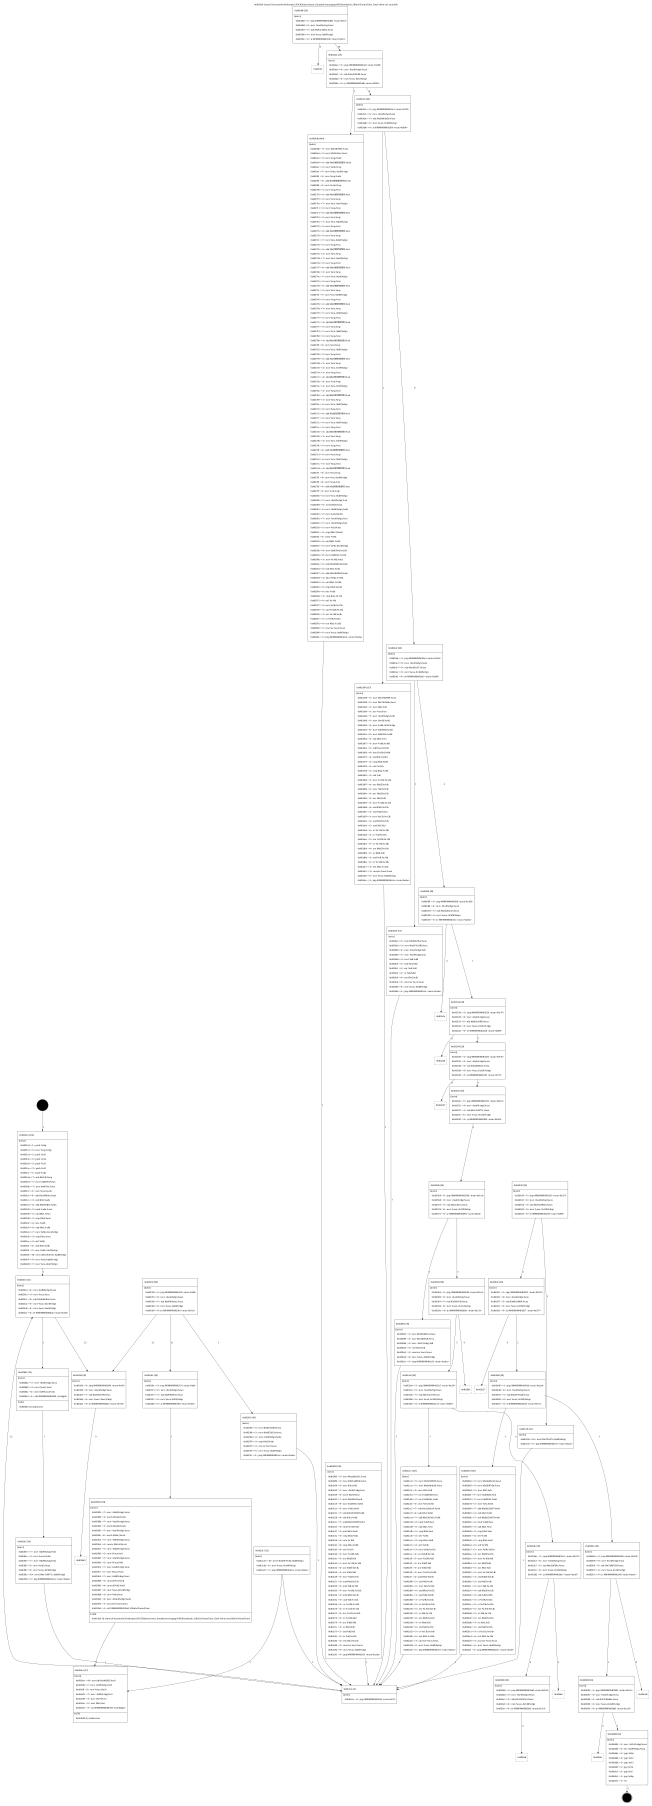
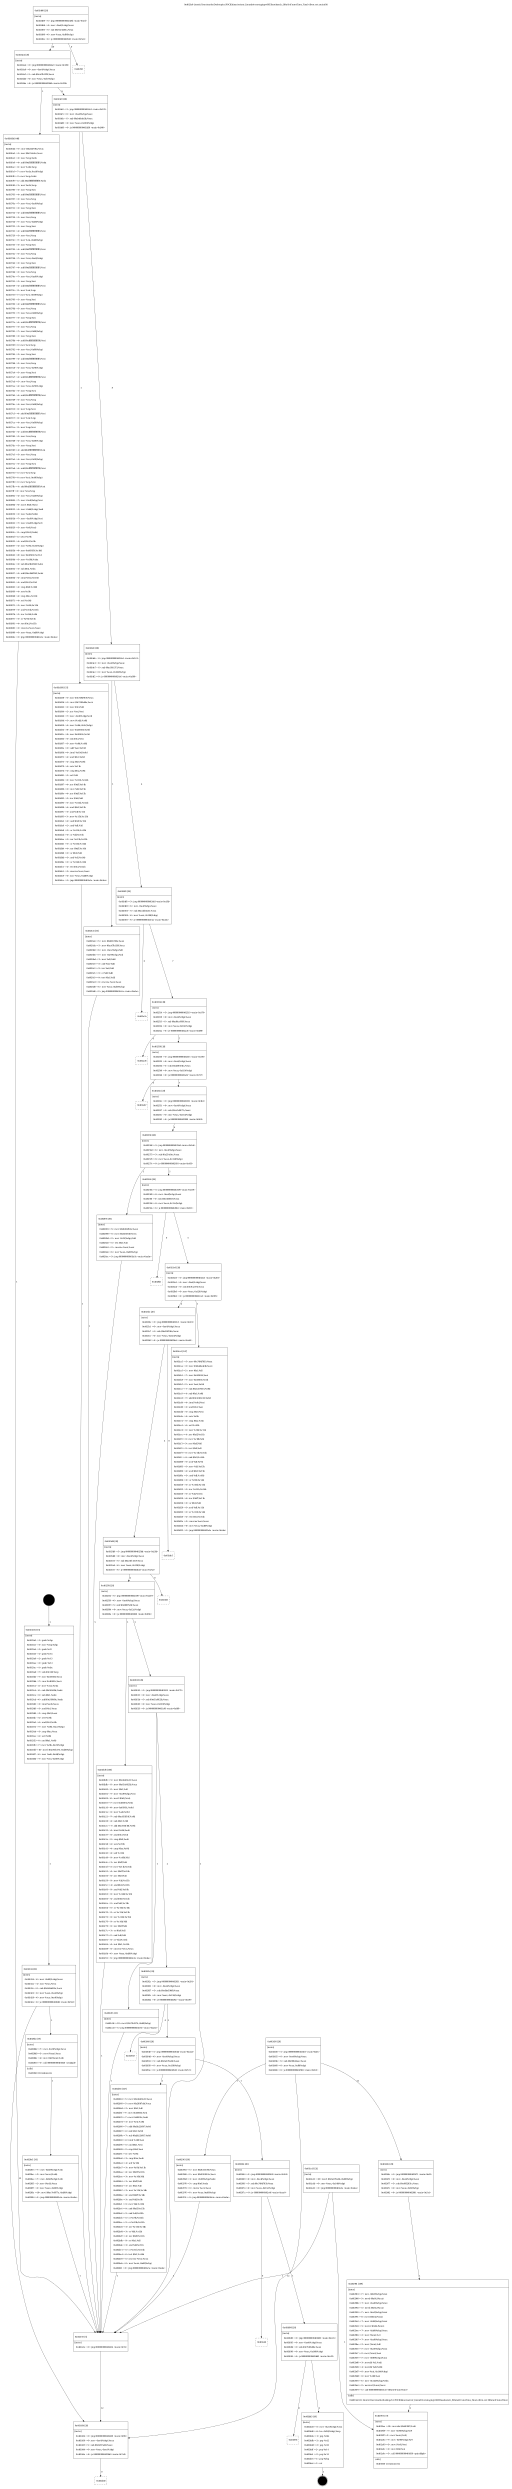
none -> (127, 1600)
(12, 1652) -> (101, 2386)
